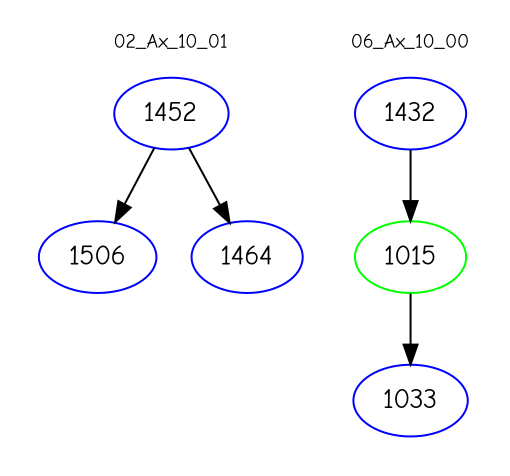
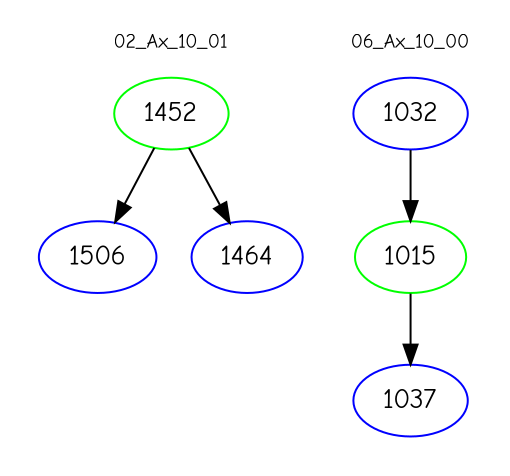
(171, 114) -> (171, 114)
(411, 114) -> (411, 114)
(411, 401) -> (411, 401)
